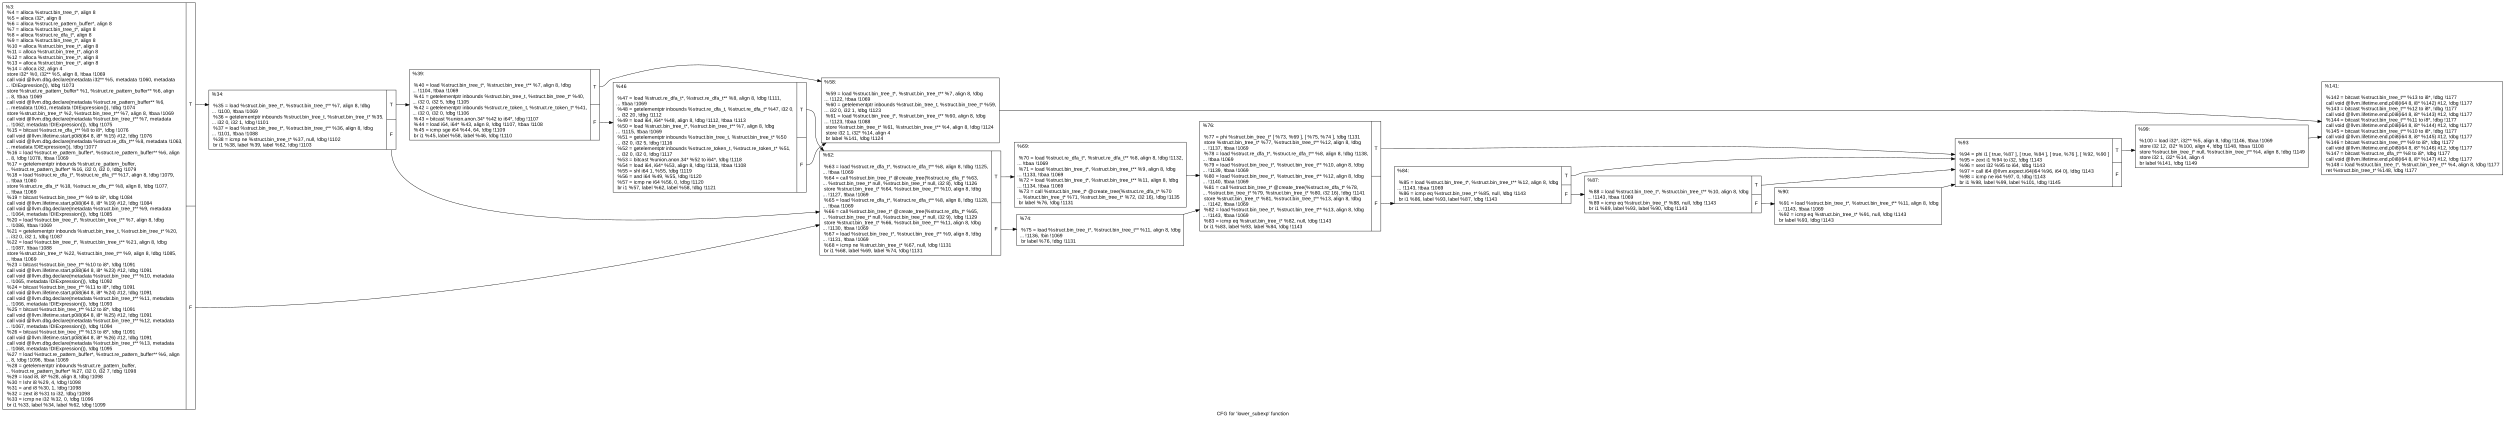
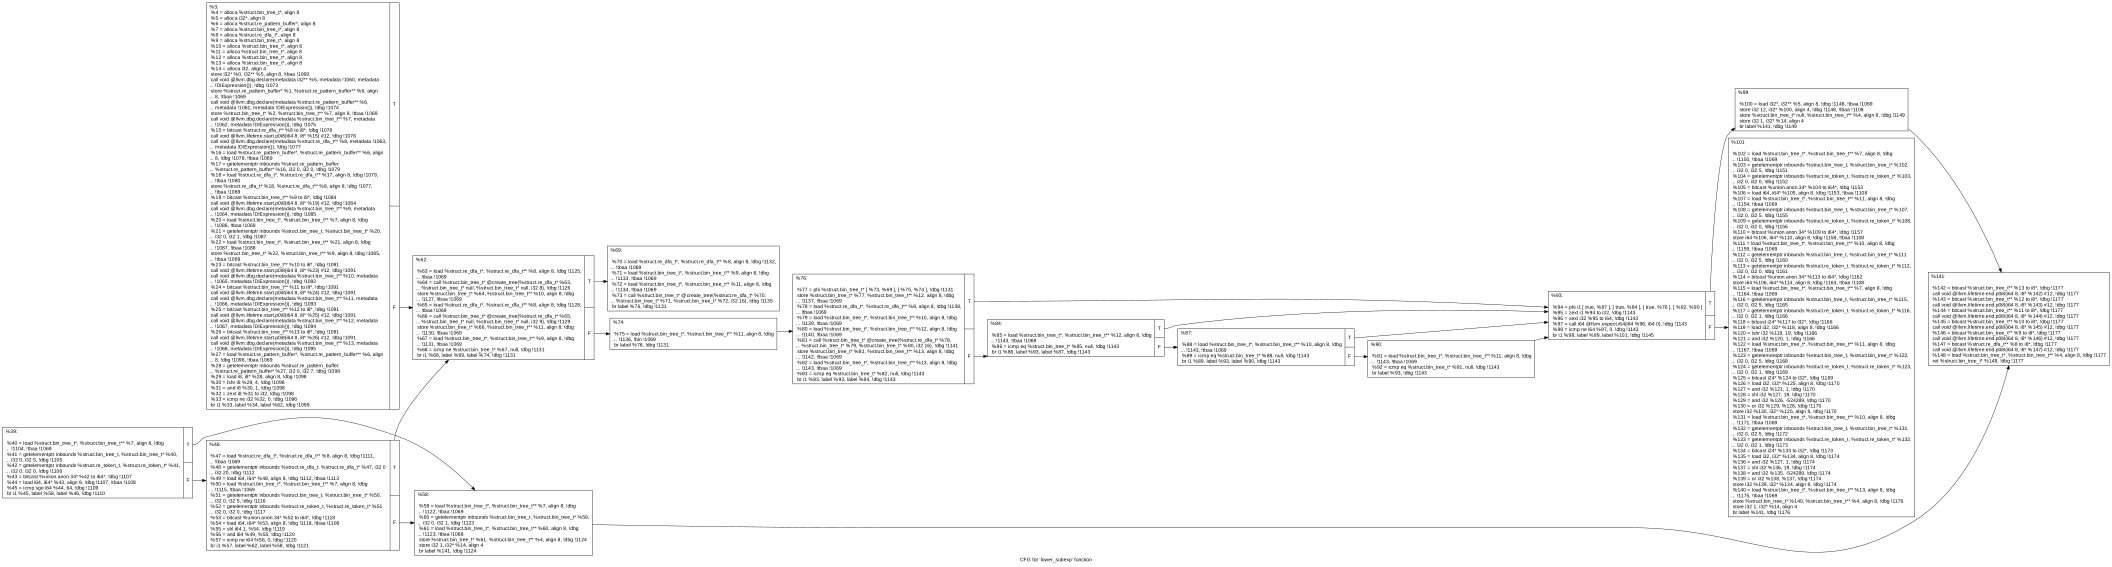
(302, 120) -> none
(654, 171) -> (247, 529)
(1191, 175) -> none
none -> (1822, 327)
